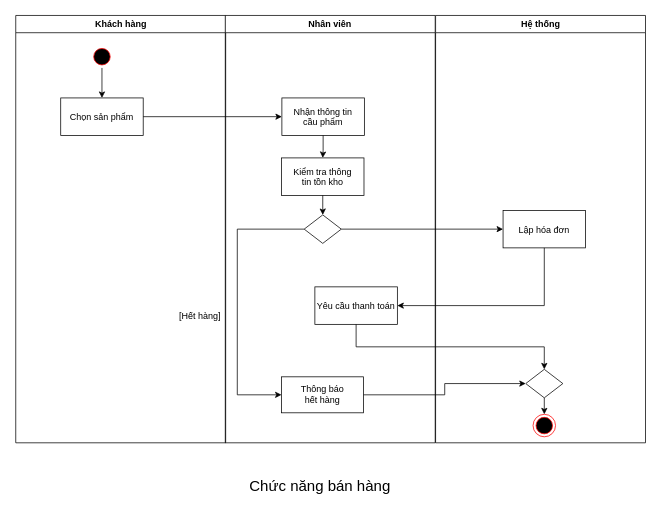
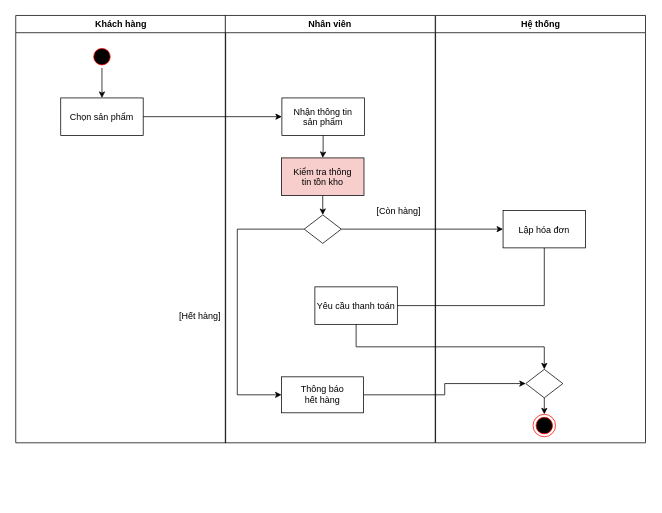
(323, 112) -> (323, 112)
(323, 177) -> (323, 177)
none -> (399, 208)
(404, 306) -> (402, 306)
(320, 486) -> none
